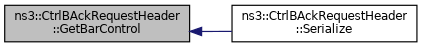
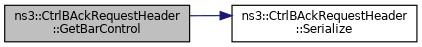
(217, 31) -> (205, 16)
